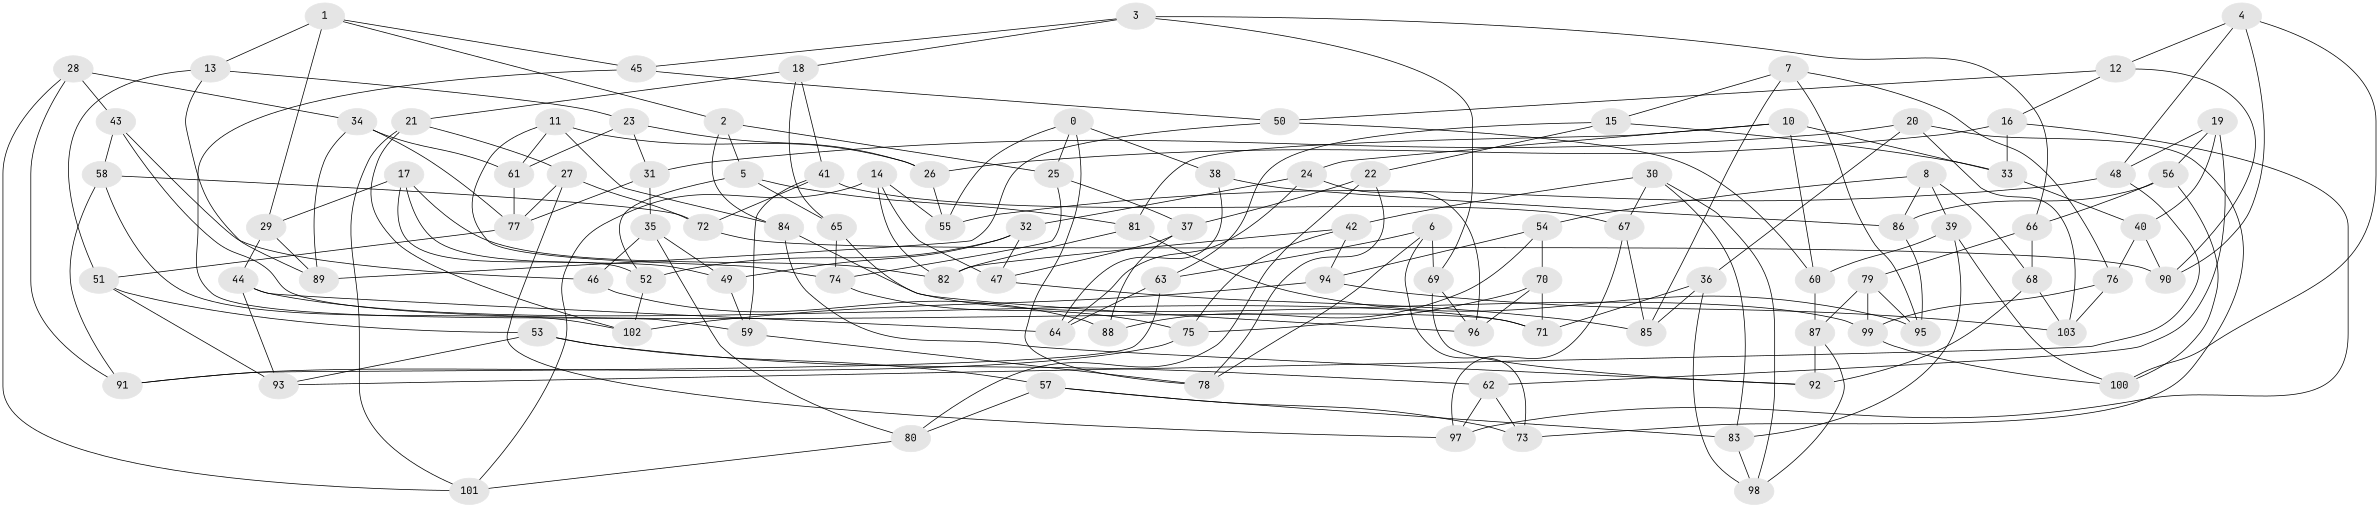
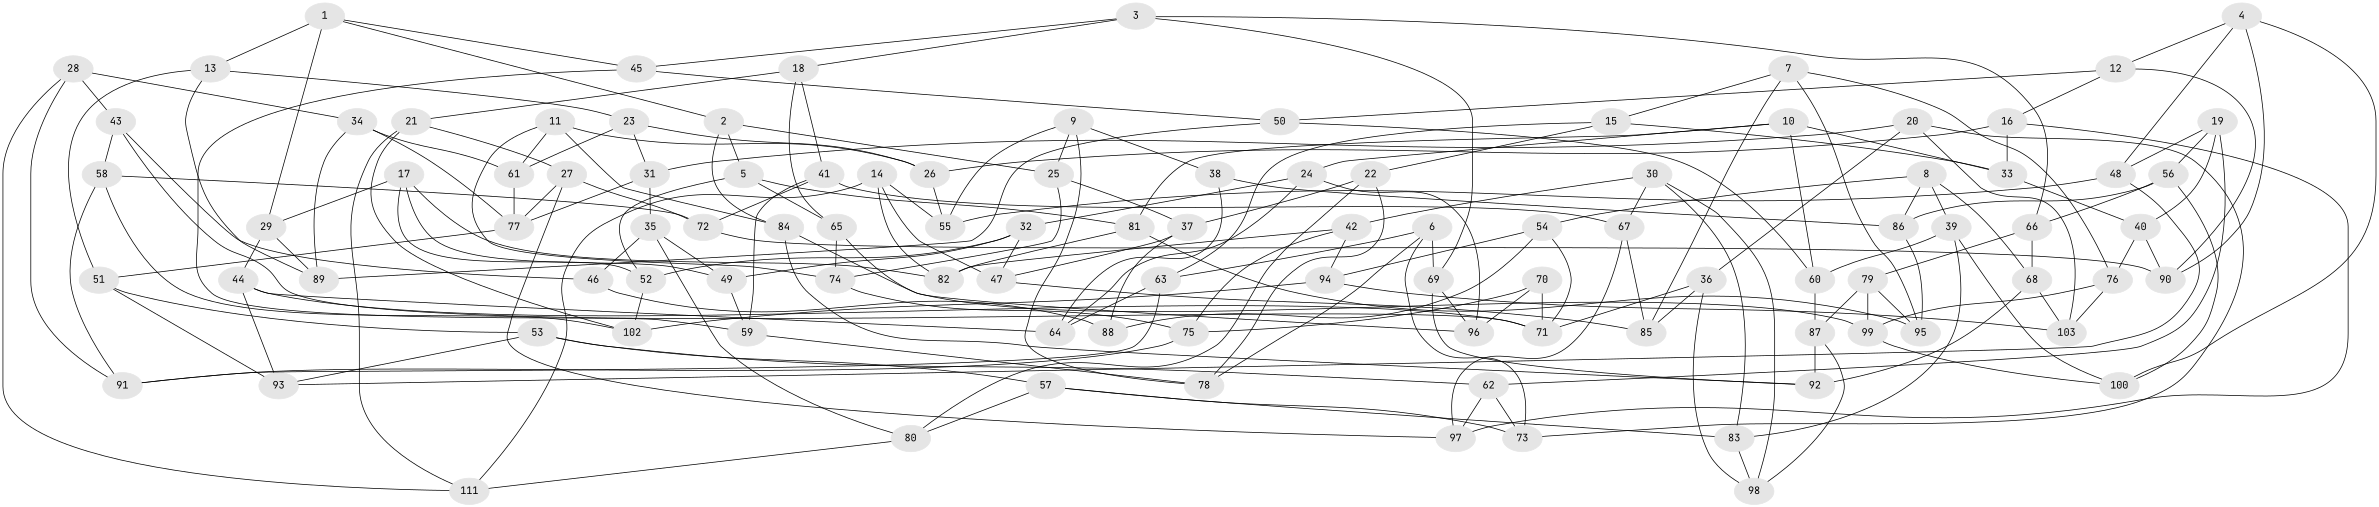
(1074, 122) -> (1074, 122)
(1542, 254) -> (1571, 280)
(469, 491) -> (469, 491)
